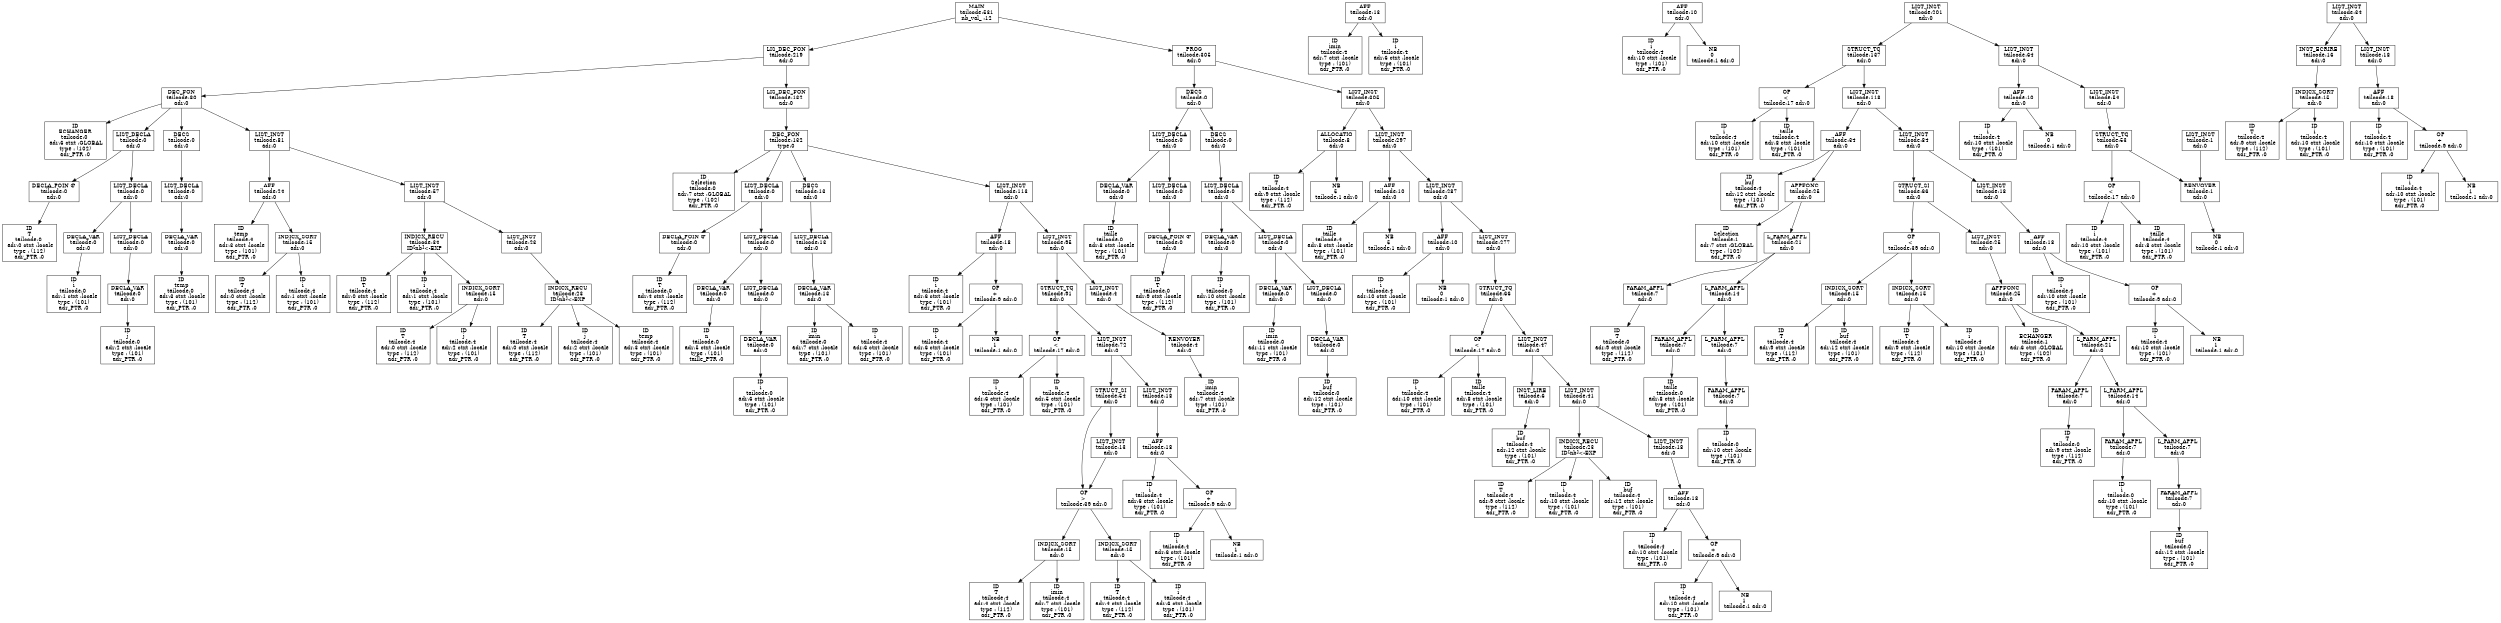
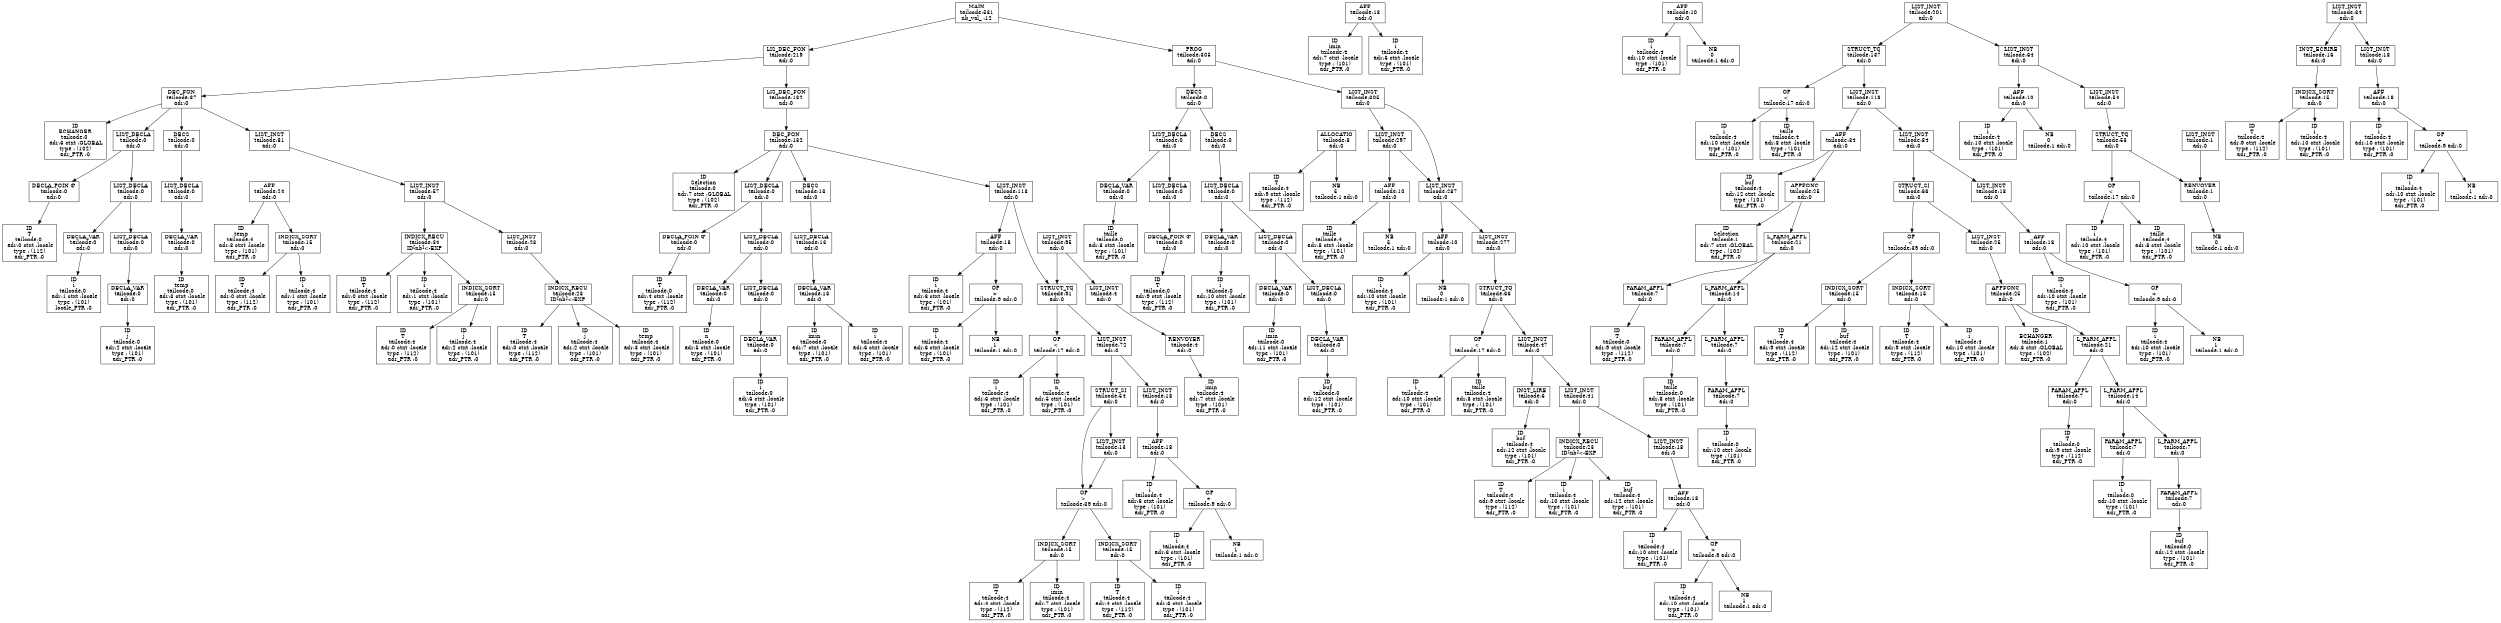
(182, 98) -> (182, 98)
(1351, 118) -> (1422, 132)
(786, 141) -> (786, 141)
(269, 164) -> none
(1033, 216) -> (1026, 243)
(74, 294) -> (74, 294)
(707, 345) -> (707, 345)
